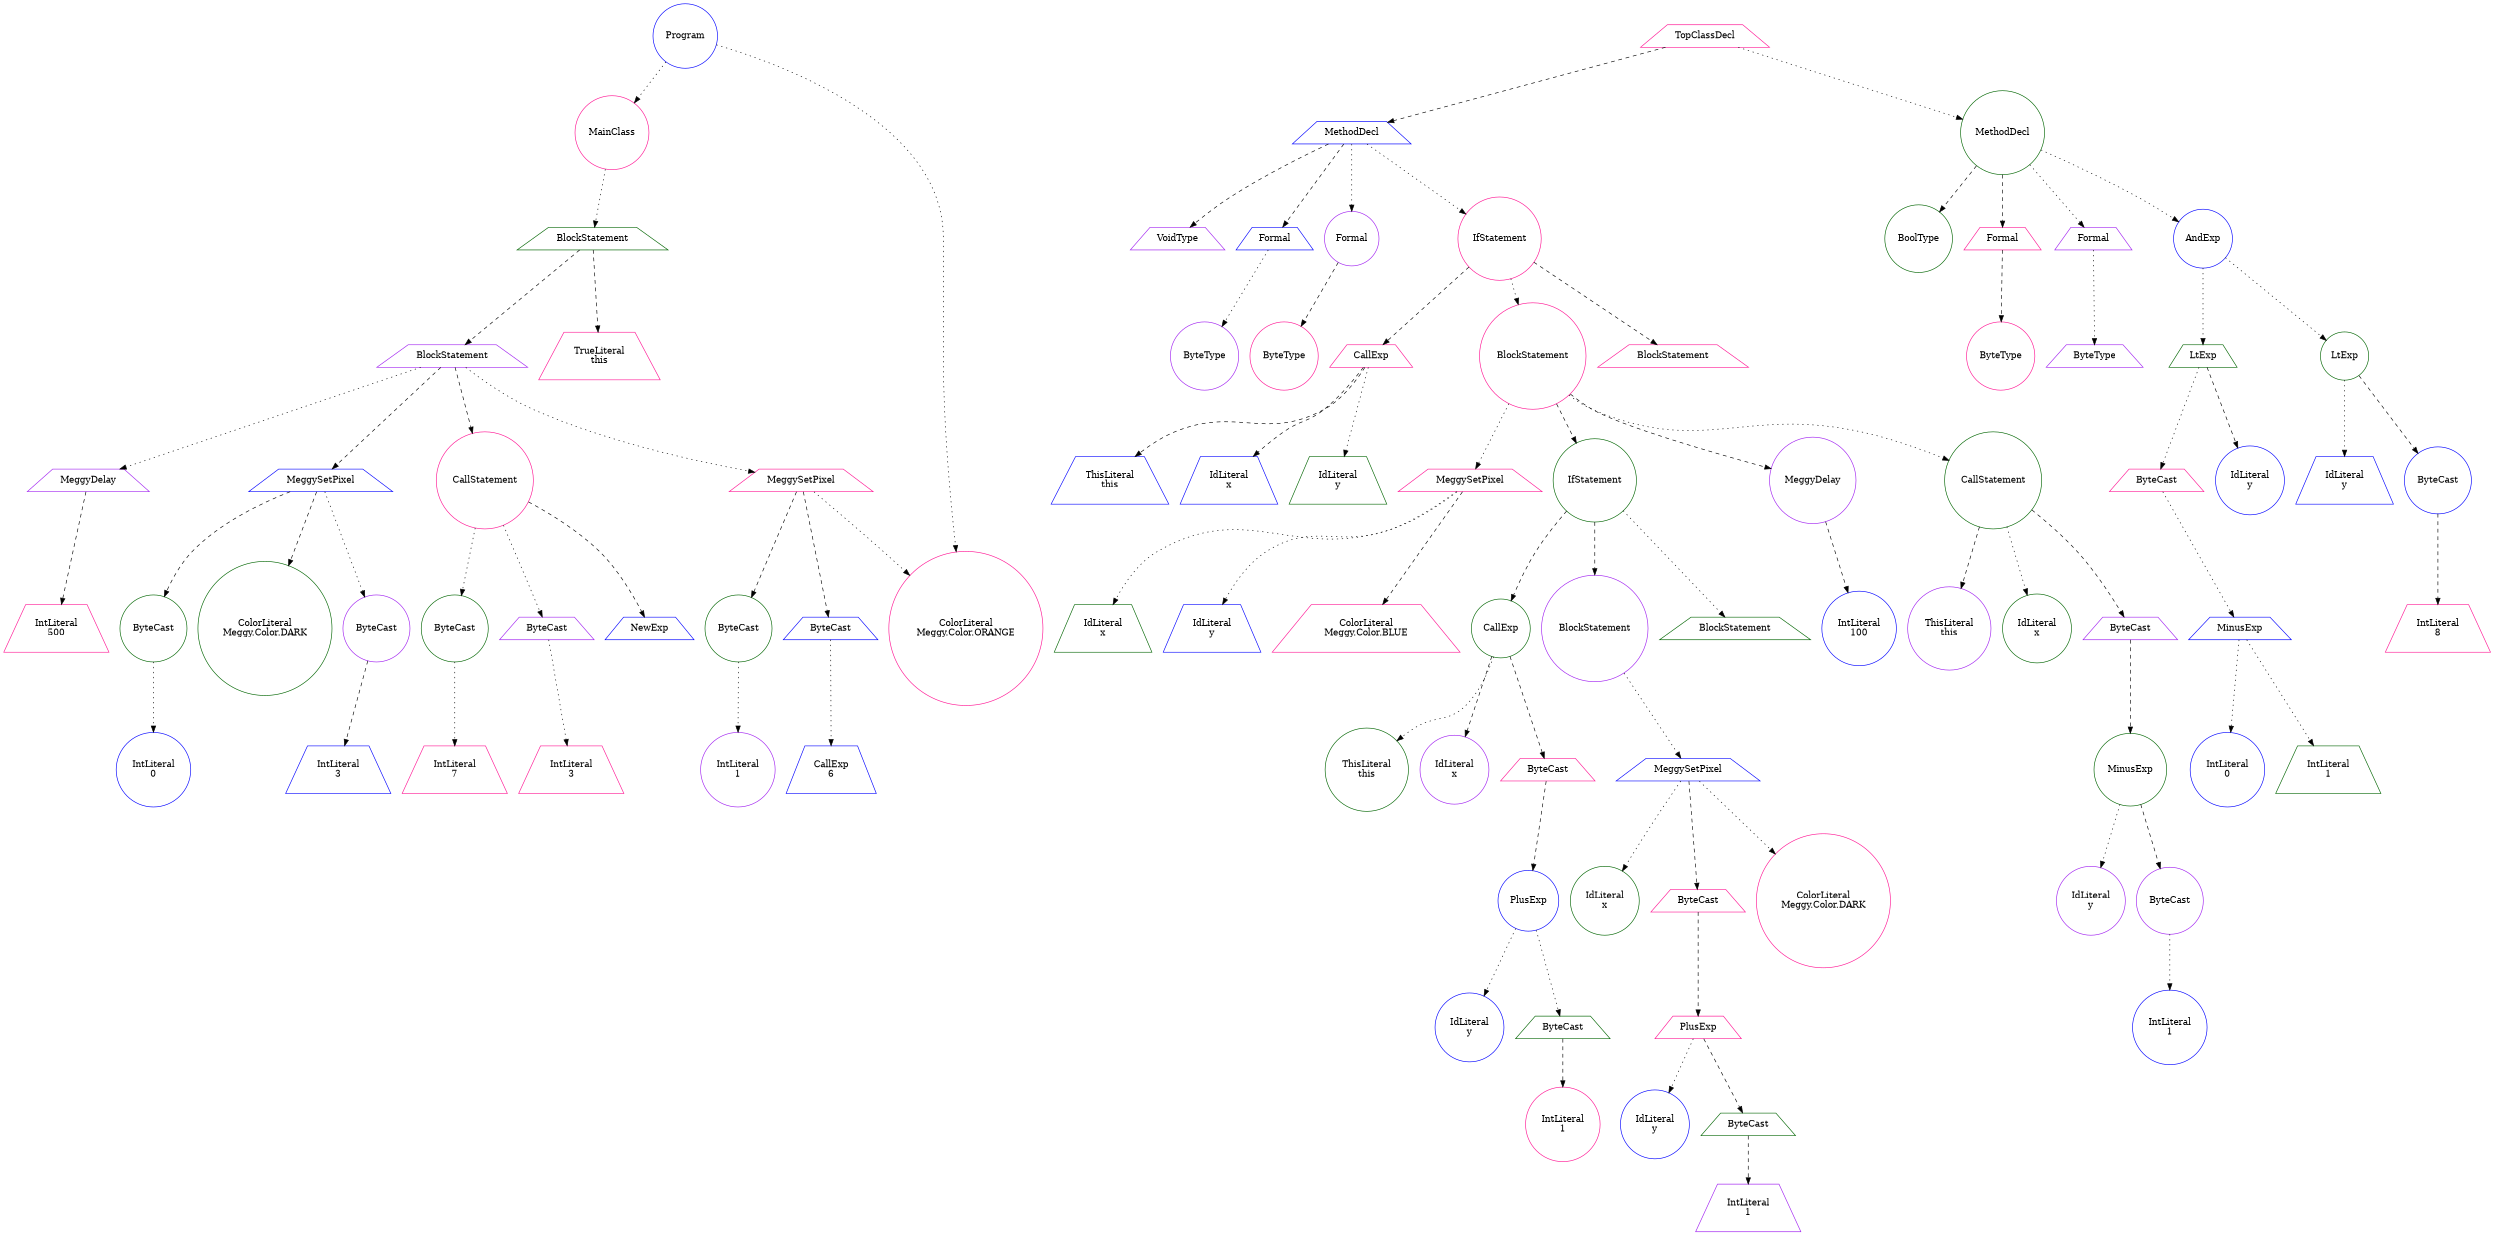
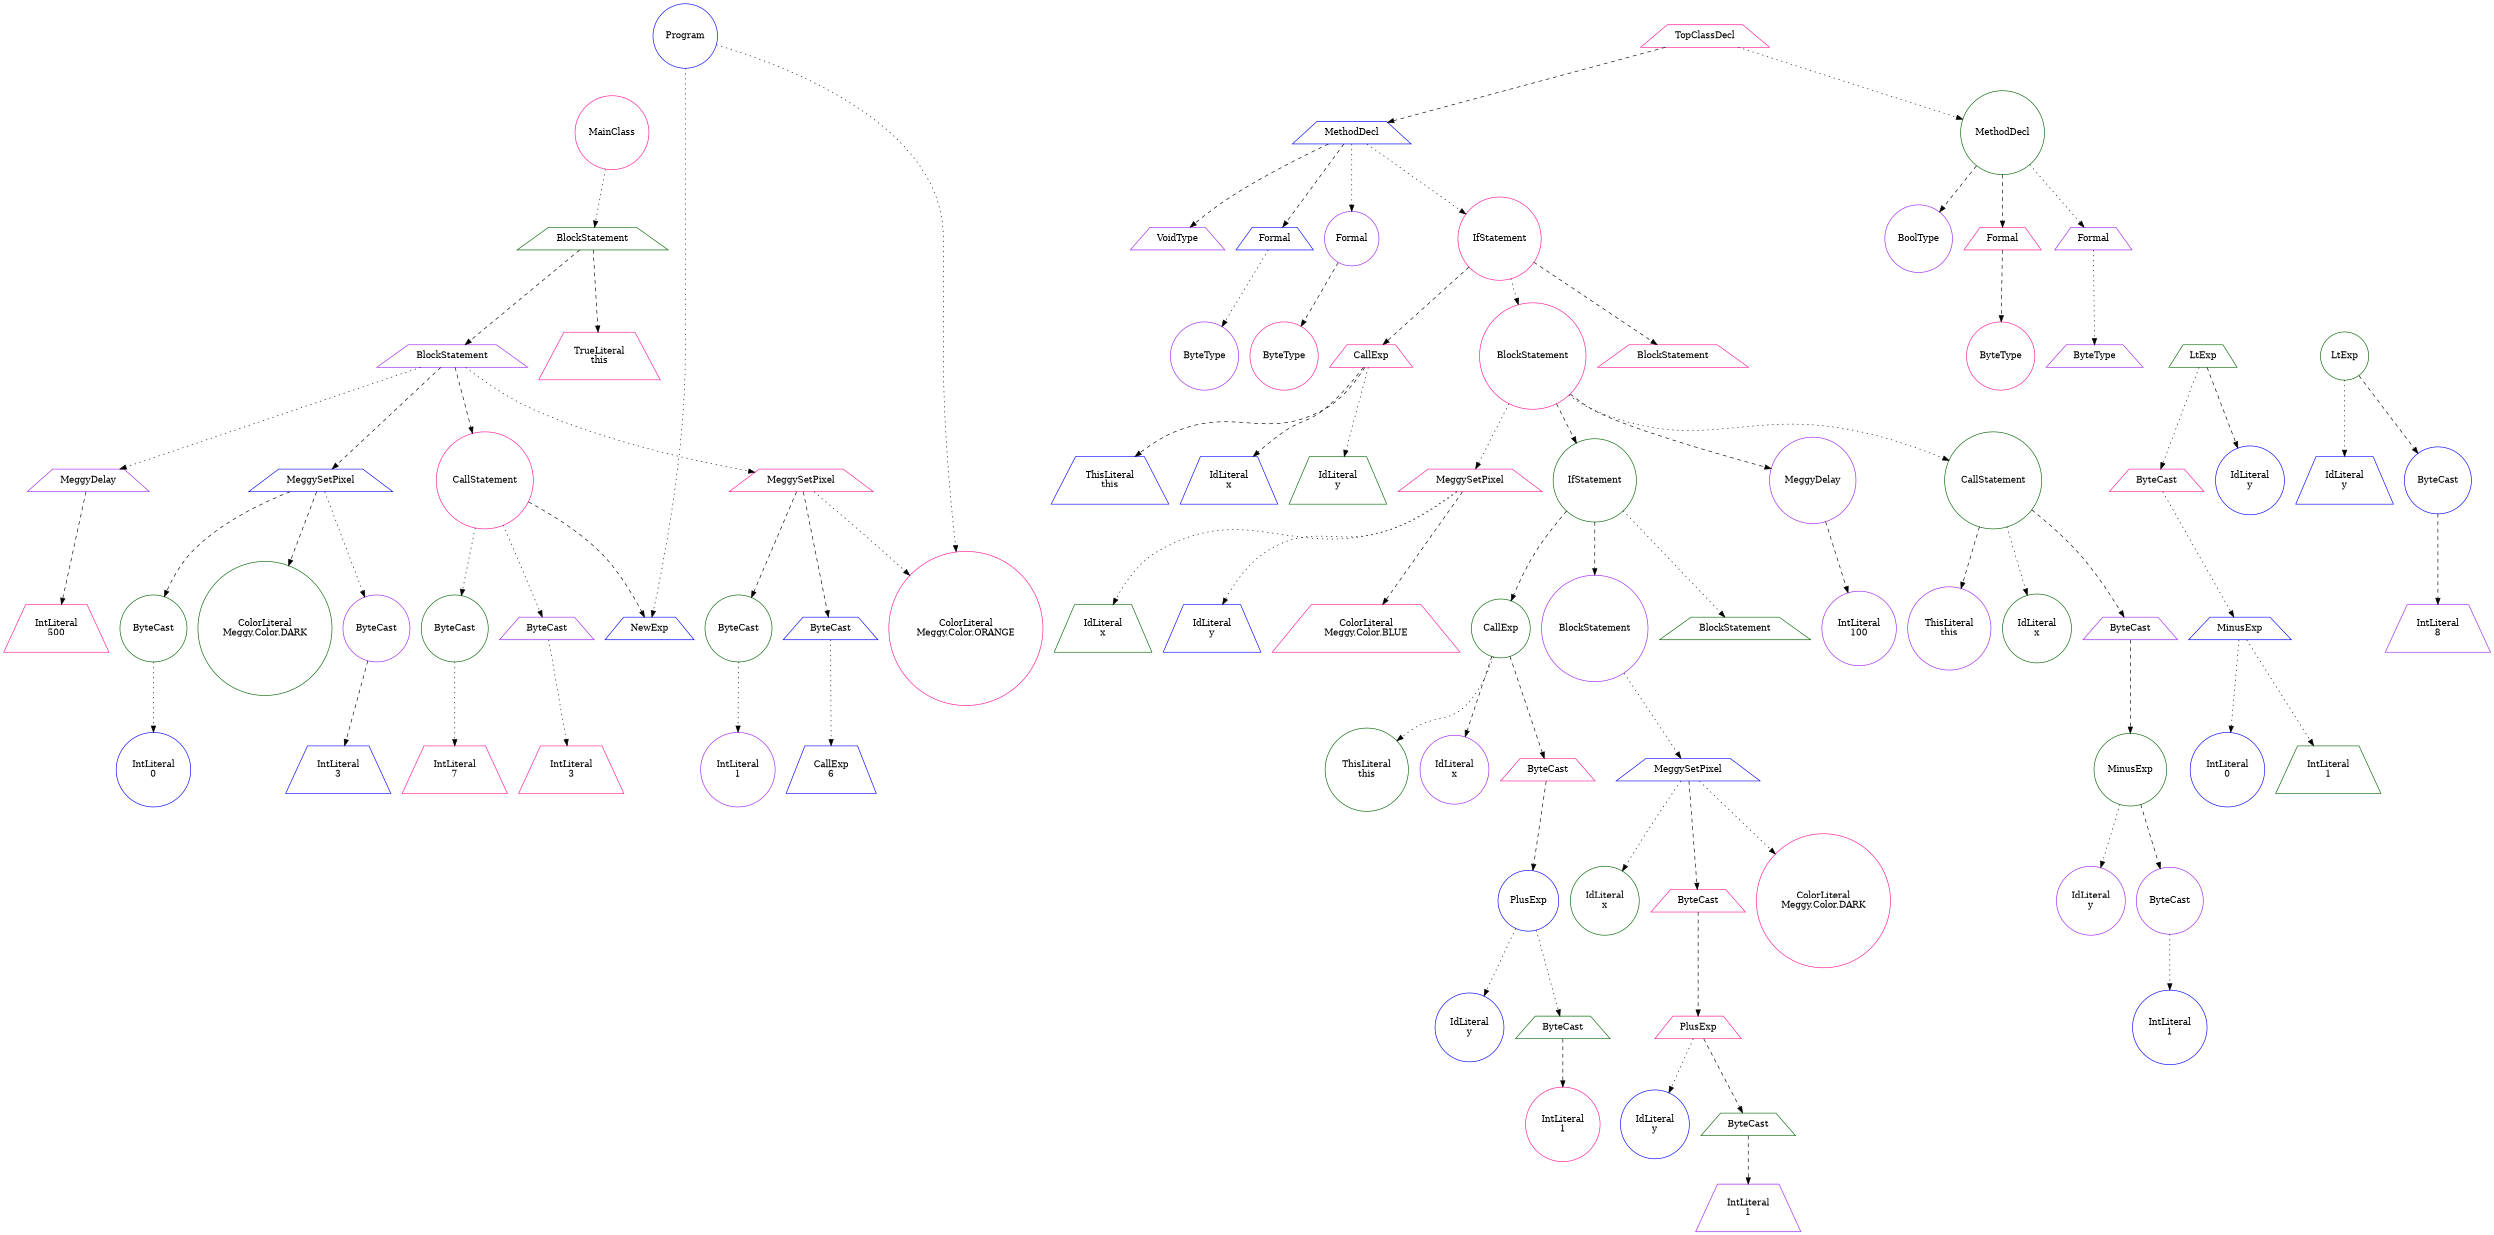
(652, 80) -> (685, 341)
(1919, 239) -> (1919, 239)
(2203, 239) -> none
(1859, 628) -> (1859, 628)
(2438, 628) -> (2438, 628)
